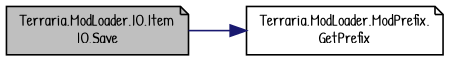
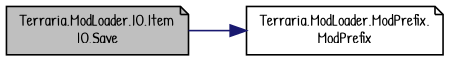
(345, 31) -> (345, 31)
